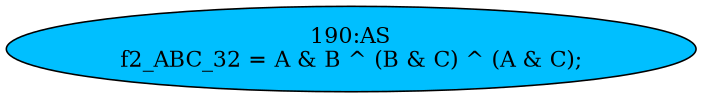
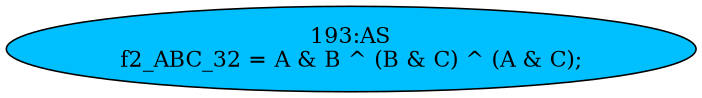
(351, 49) -> (351, 49)
